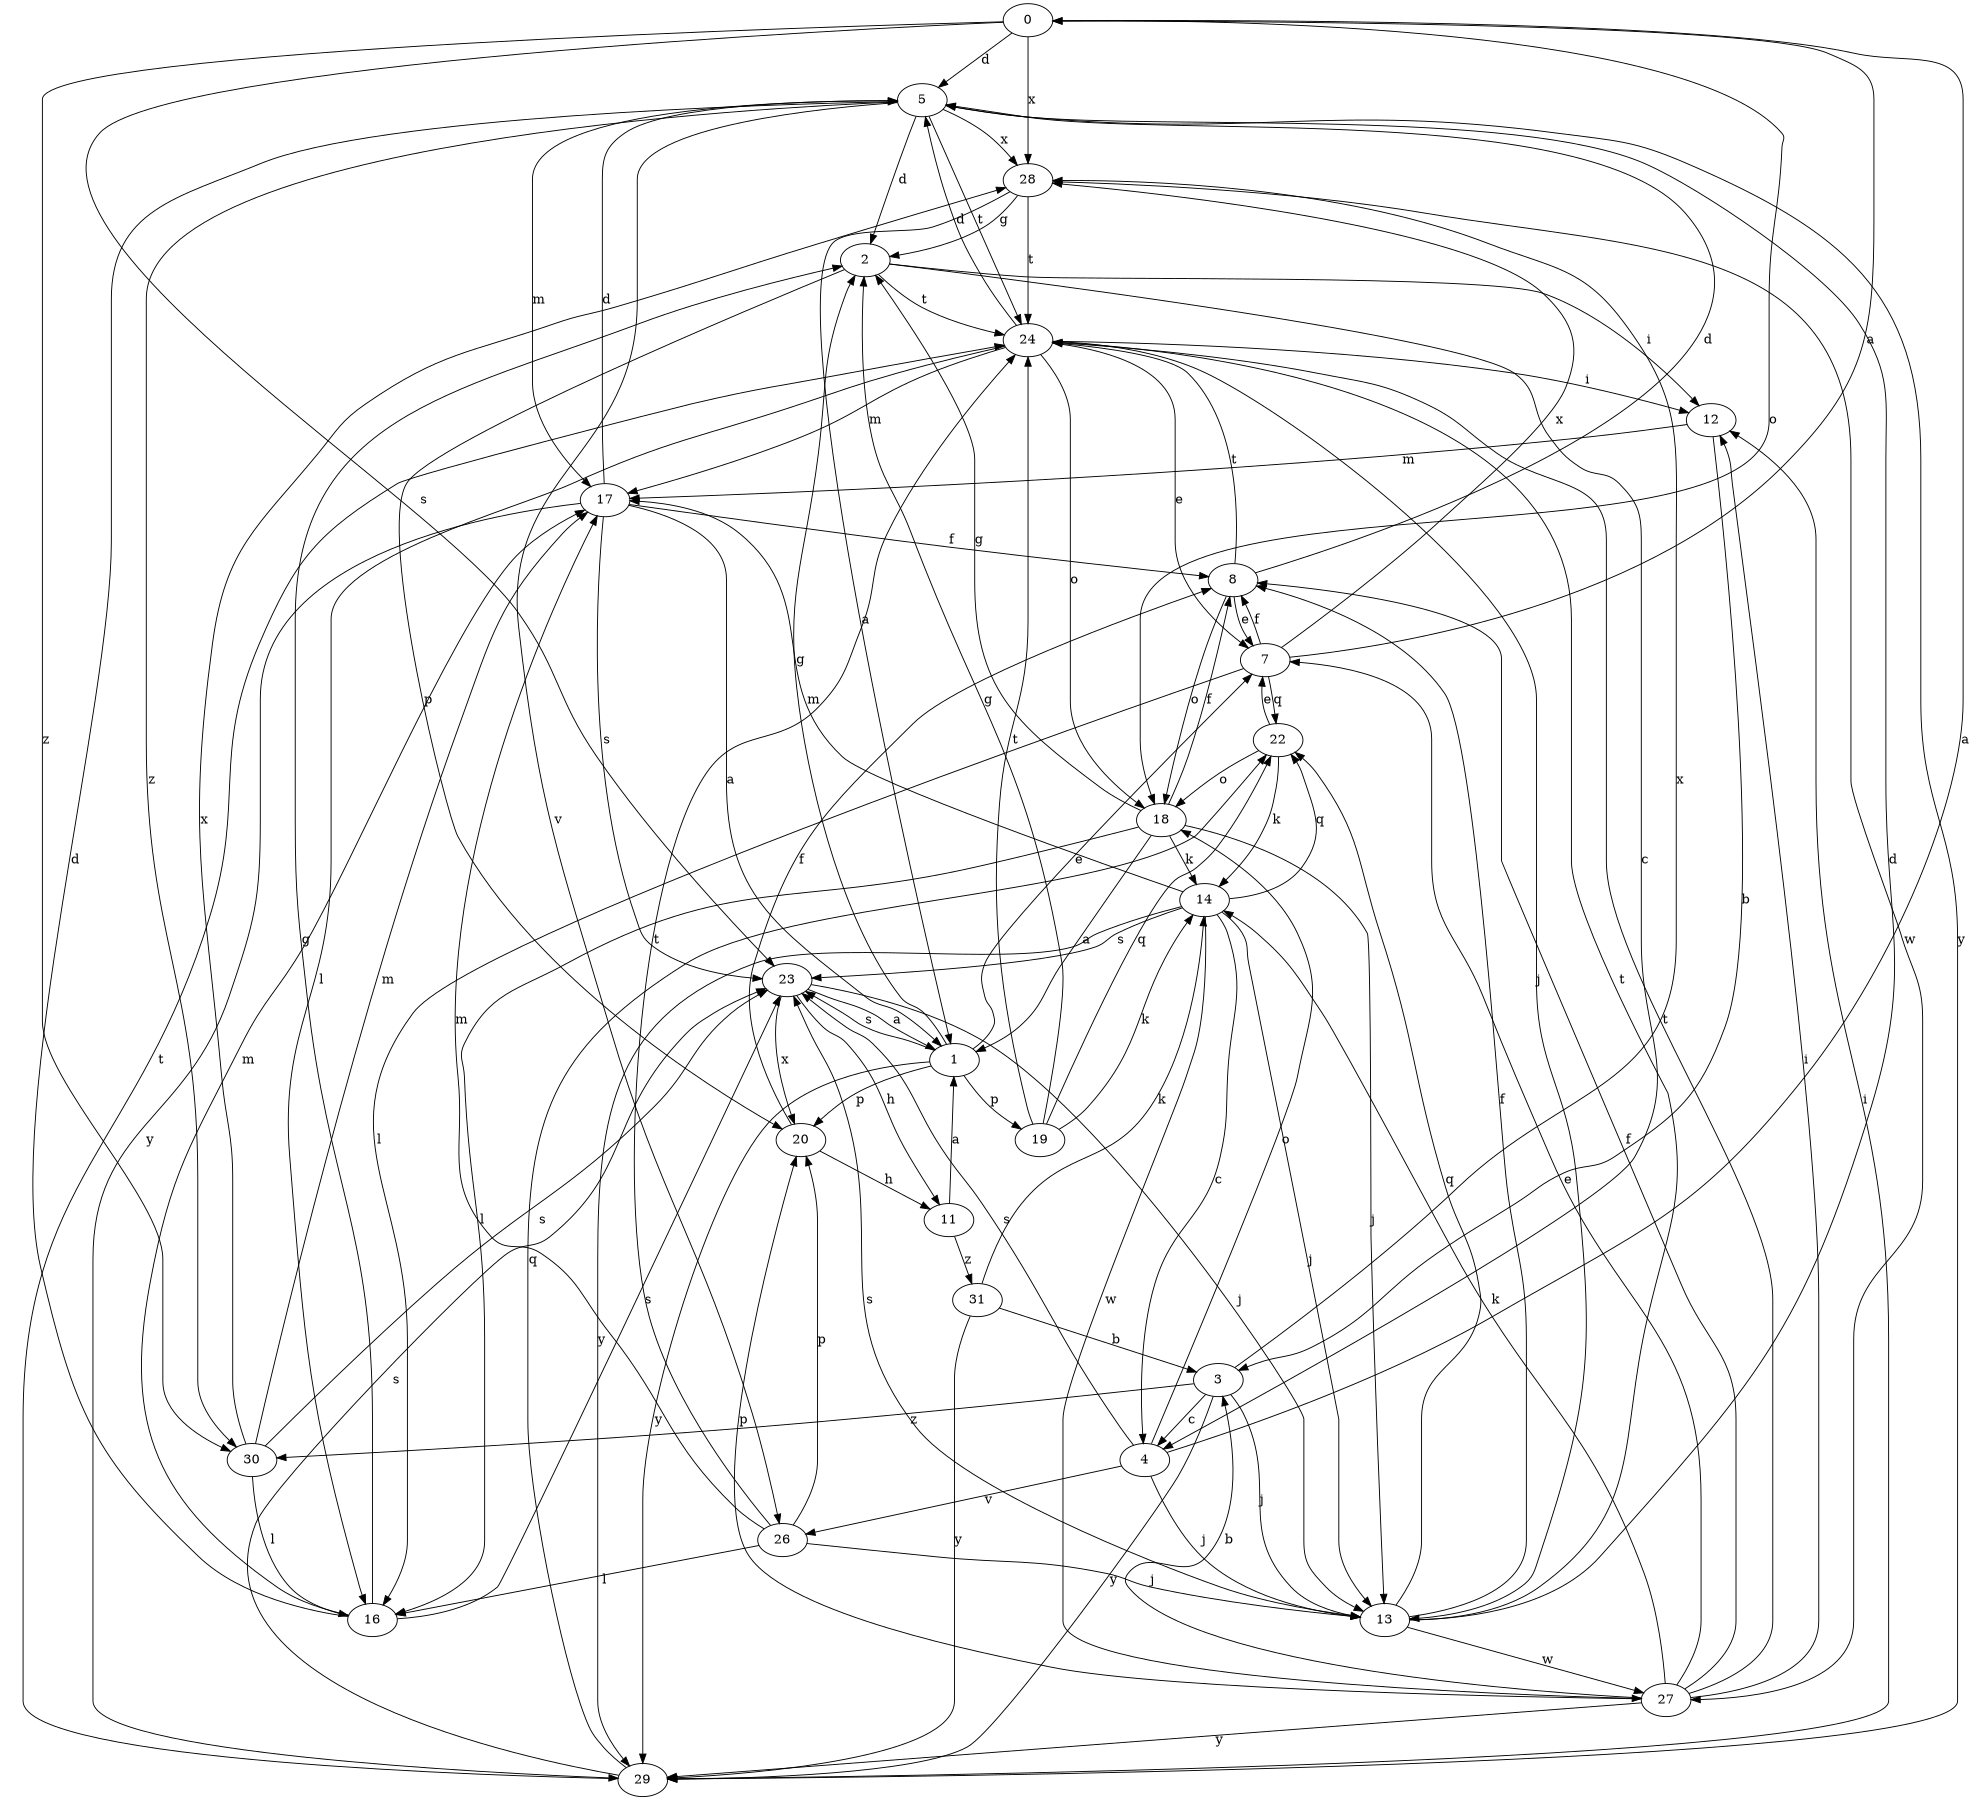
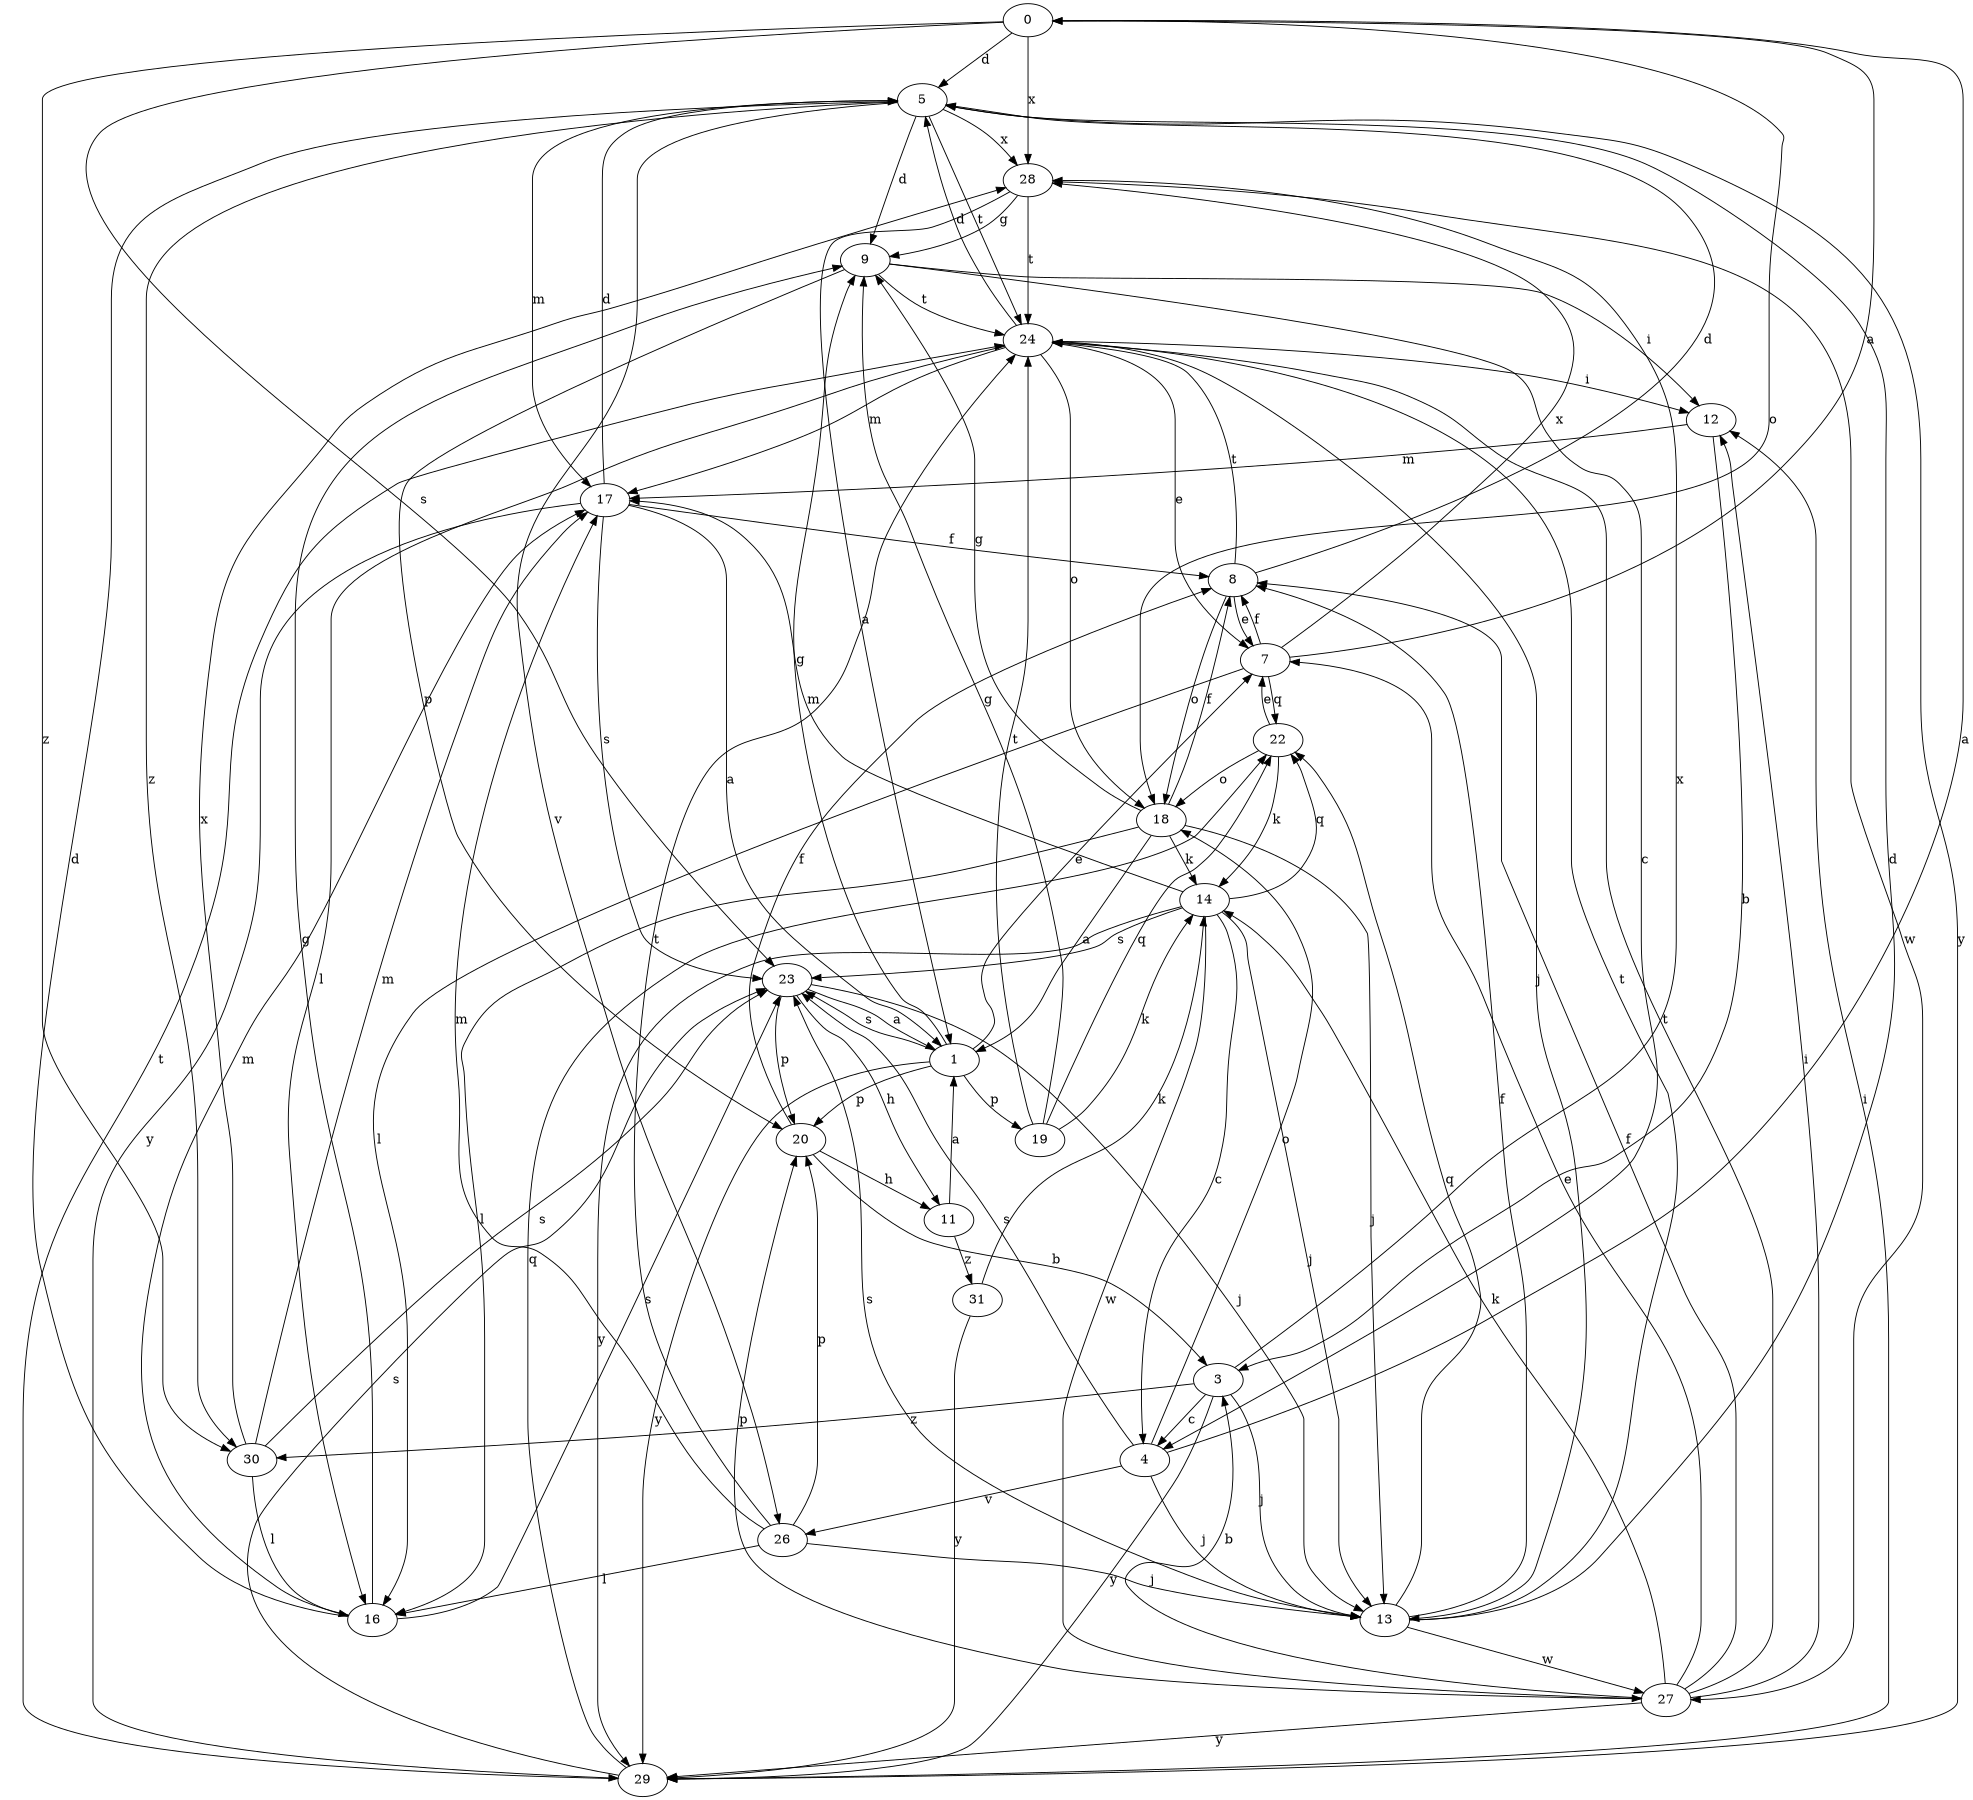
(865, 260) -> (865, 260)
(785, 1060) -> (785, 1060)
(1093, 1339) -> (1006, 1259)
